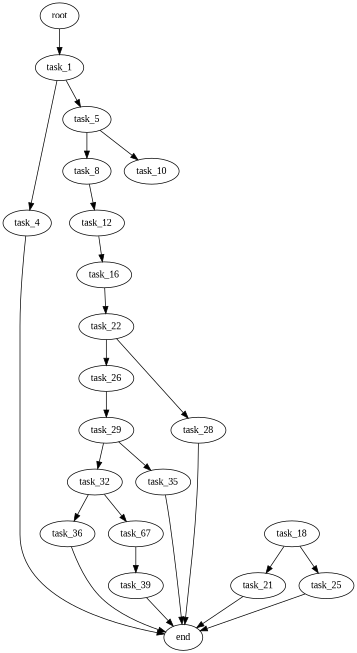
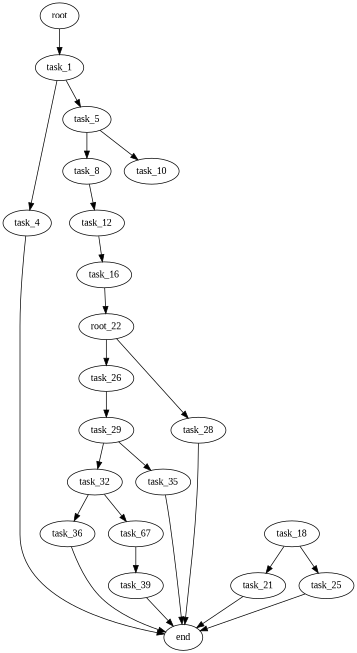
(106, 327) -> (106, 327)
